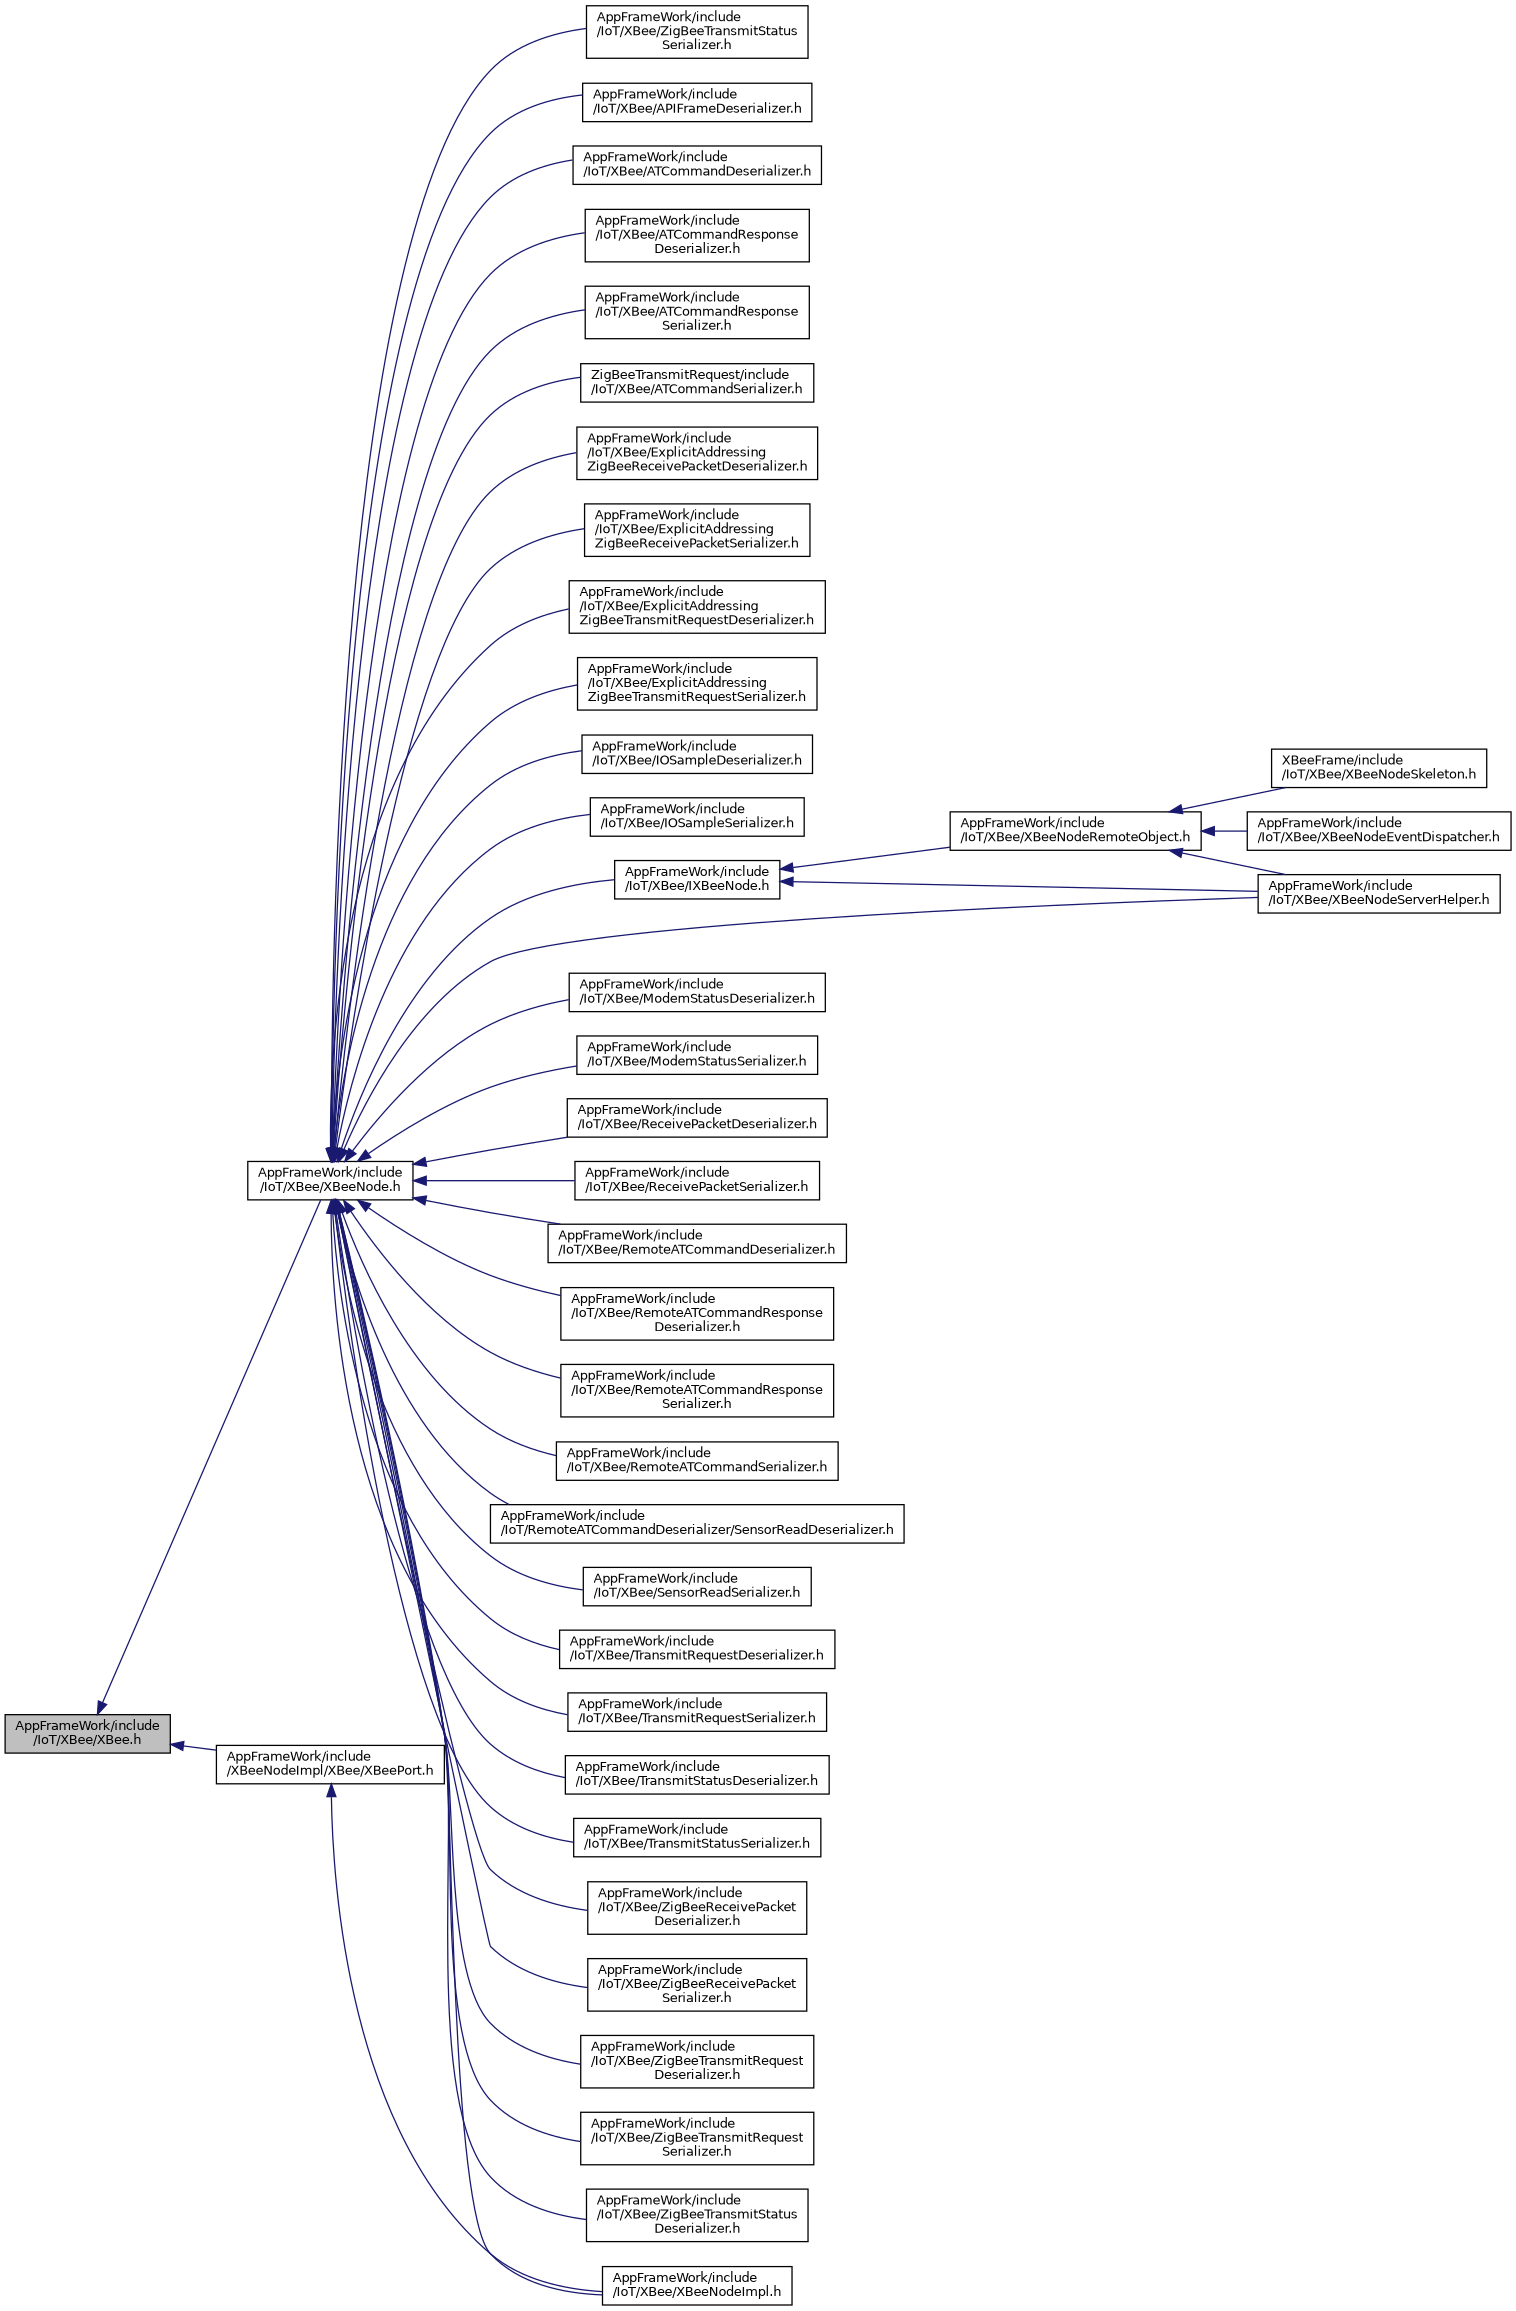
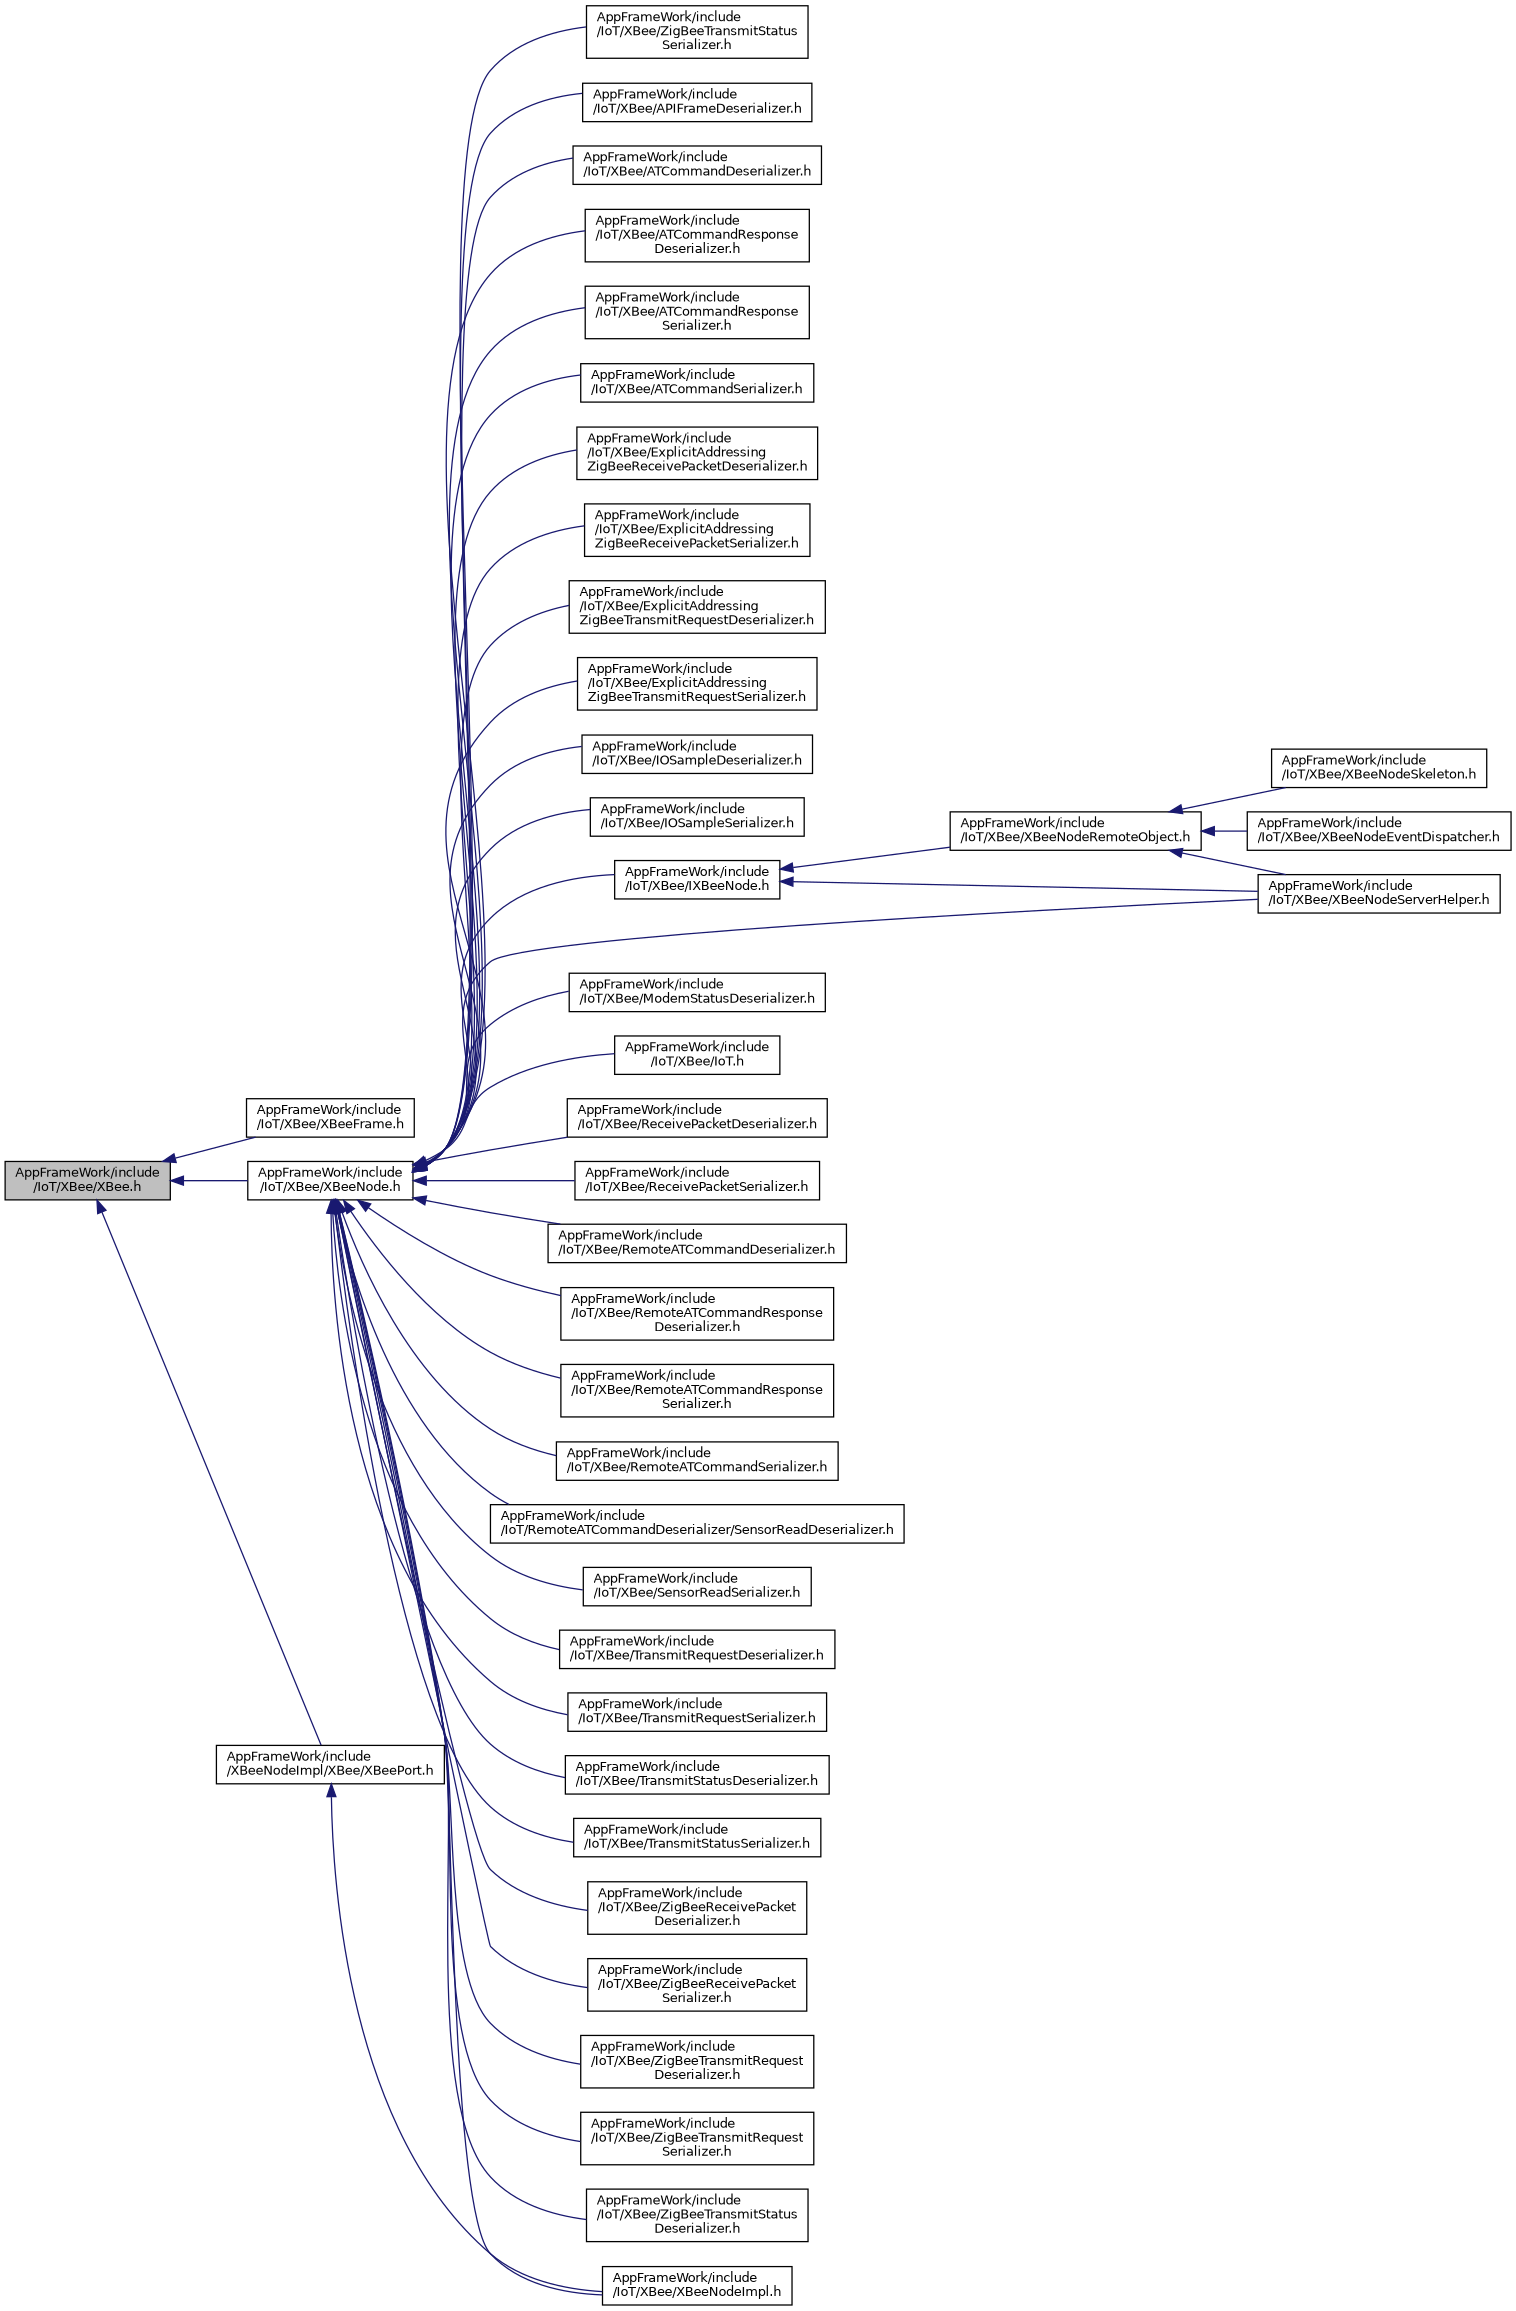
(697, 383) -> (697, 383)
(1379, 768) -> (1379, 768)
(697, 1055) -> (697, 1055)
none -> (330, 1118)
